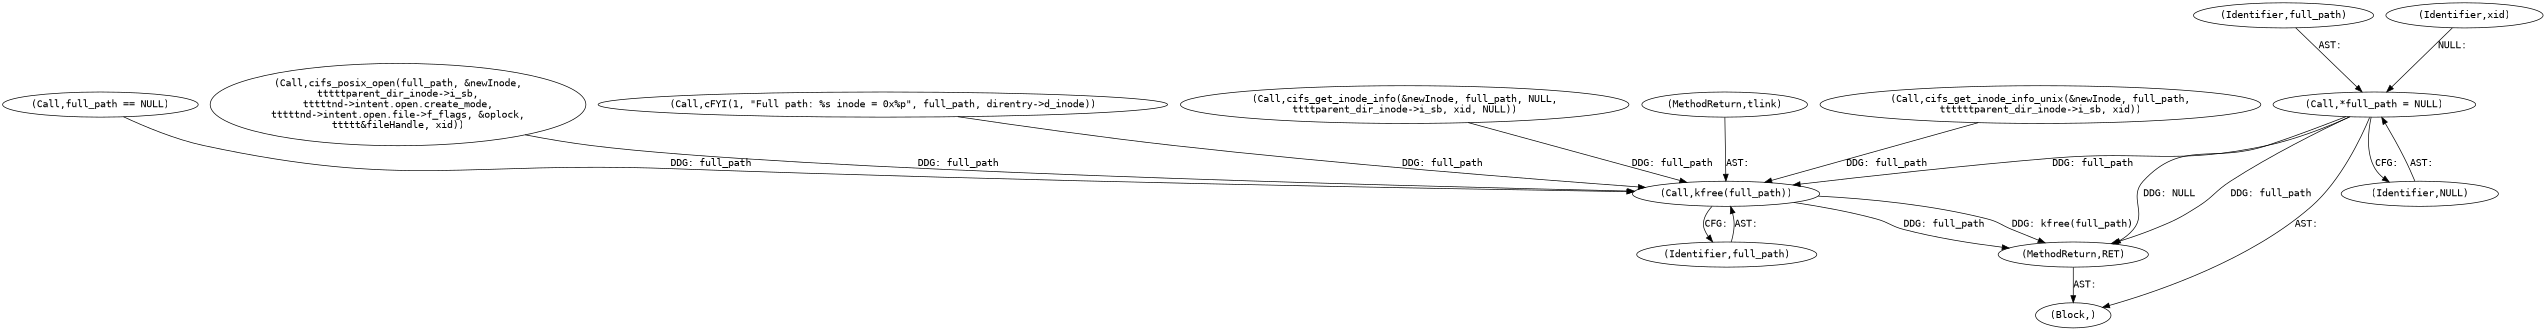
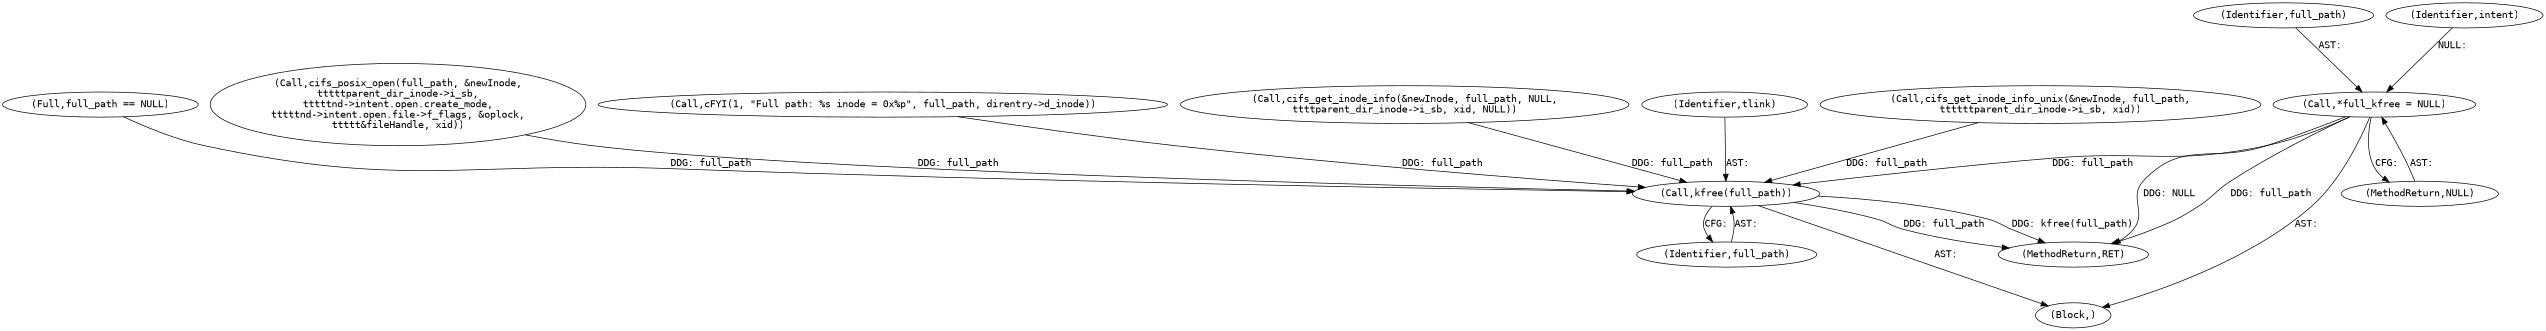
(2464, 15) -> (2464, 15)
(100, 105) -> (100, 105)
(1725, 105) -> (1725, 105)
(2374, 105) -> (2374, 105)
(2420, 194) -> (2420, 194)
(2073, 281) -> (1900, 255)
